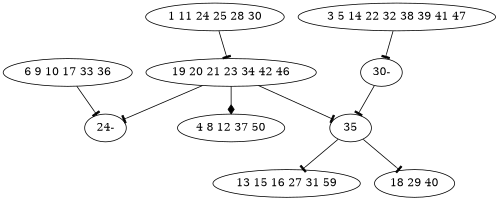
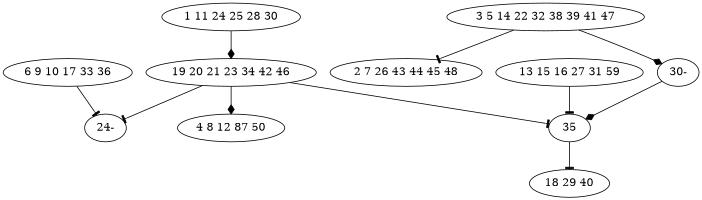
(222, 43) -> (231, 40)
(390, 43) -> (616, 44)
none -> (406, 72)
(367, 99) -> (628, 98)
(231, 128) -> (231, 128)
(322, 153) -> (570, 98)
